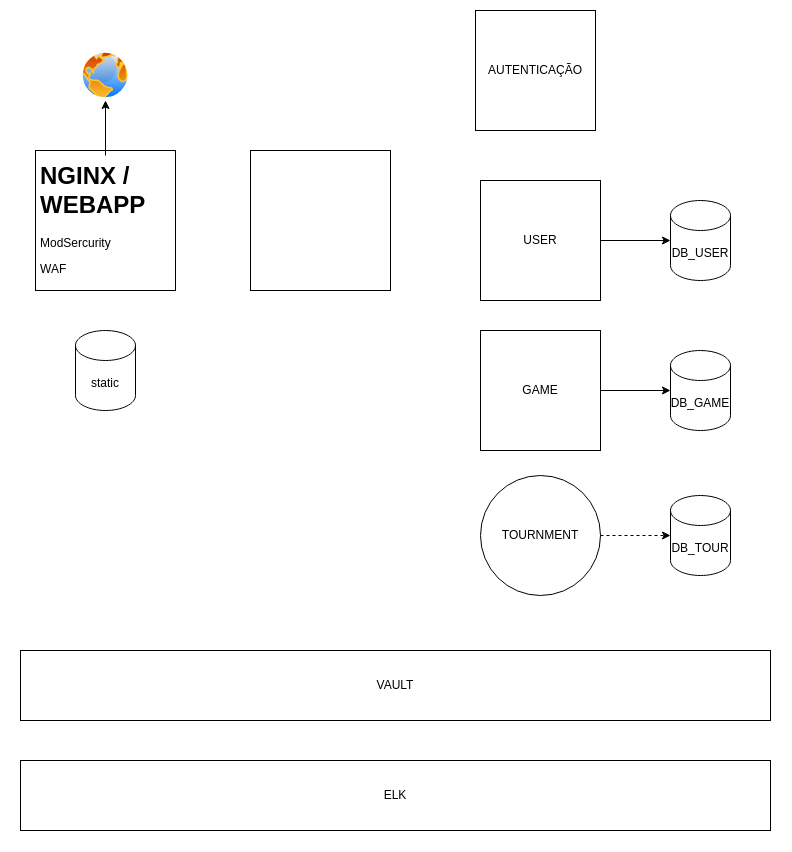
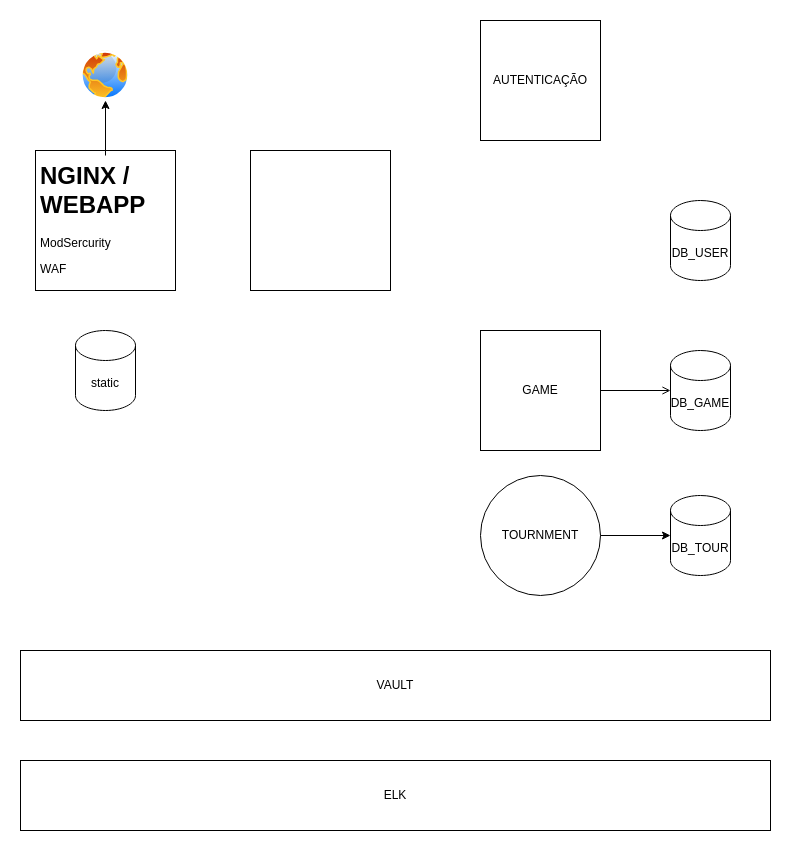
(536, 71) -> (541, 81)
(541, 241) -> none
(632, 241) -> none
(662, 391) -> (664, 391)
(632, 536) -> (632, 536)
